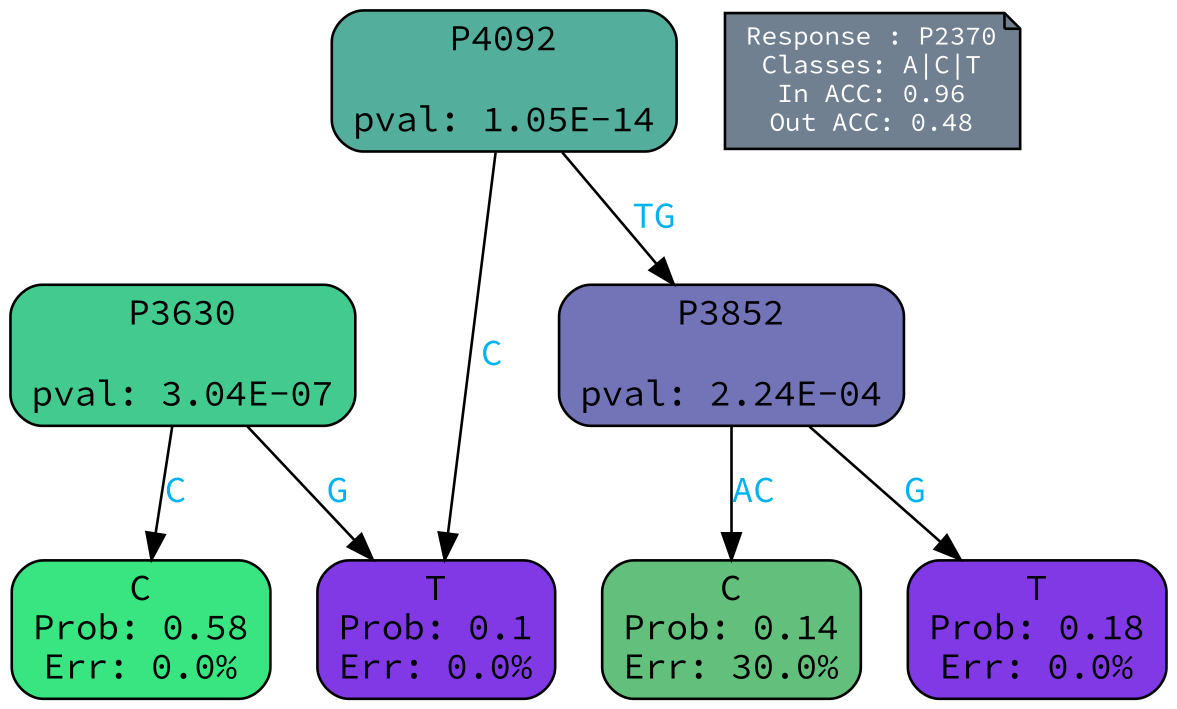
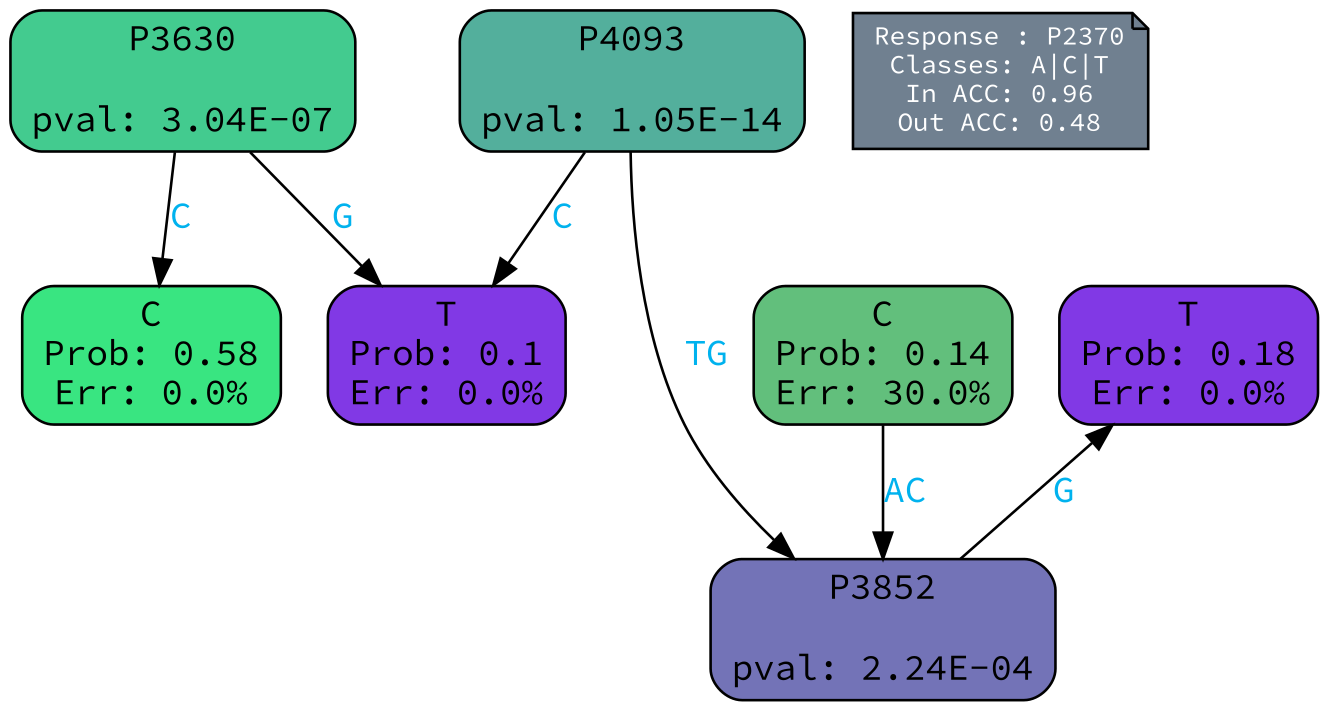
(504, 81) -> (632, 81)
(732, 480) -> (883, 479)
